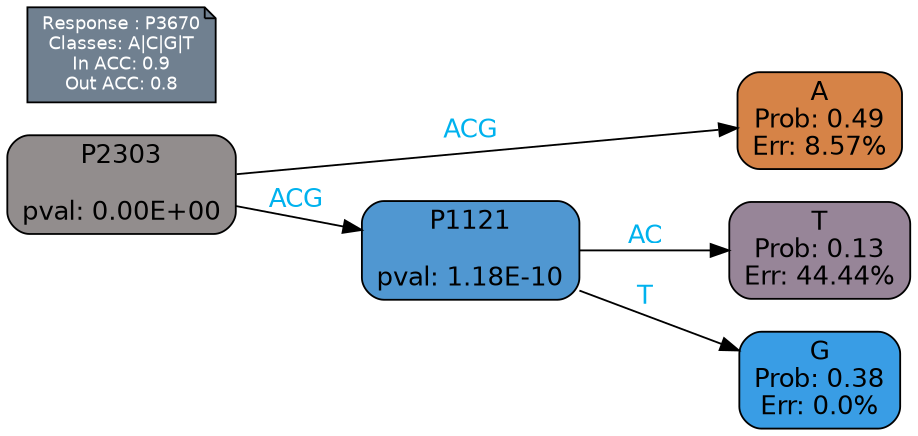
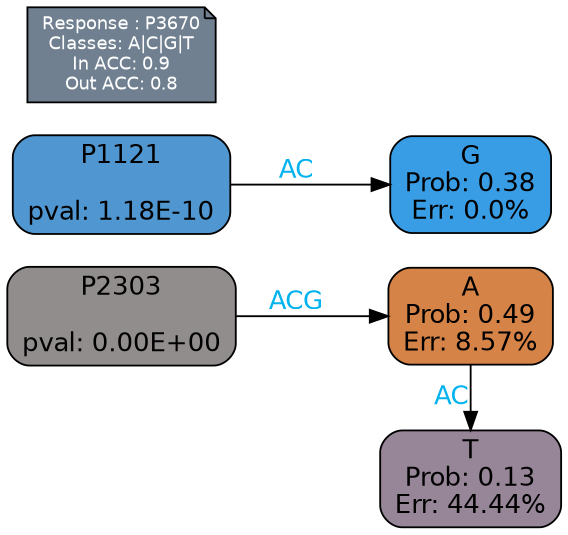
(290, 216) -> none
(645, 250) -> (471, 388)
(645, 297) -> (296, 171)
